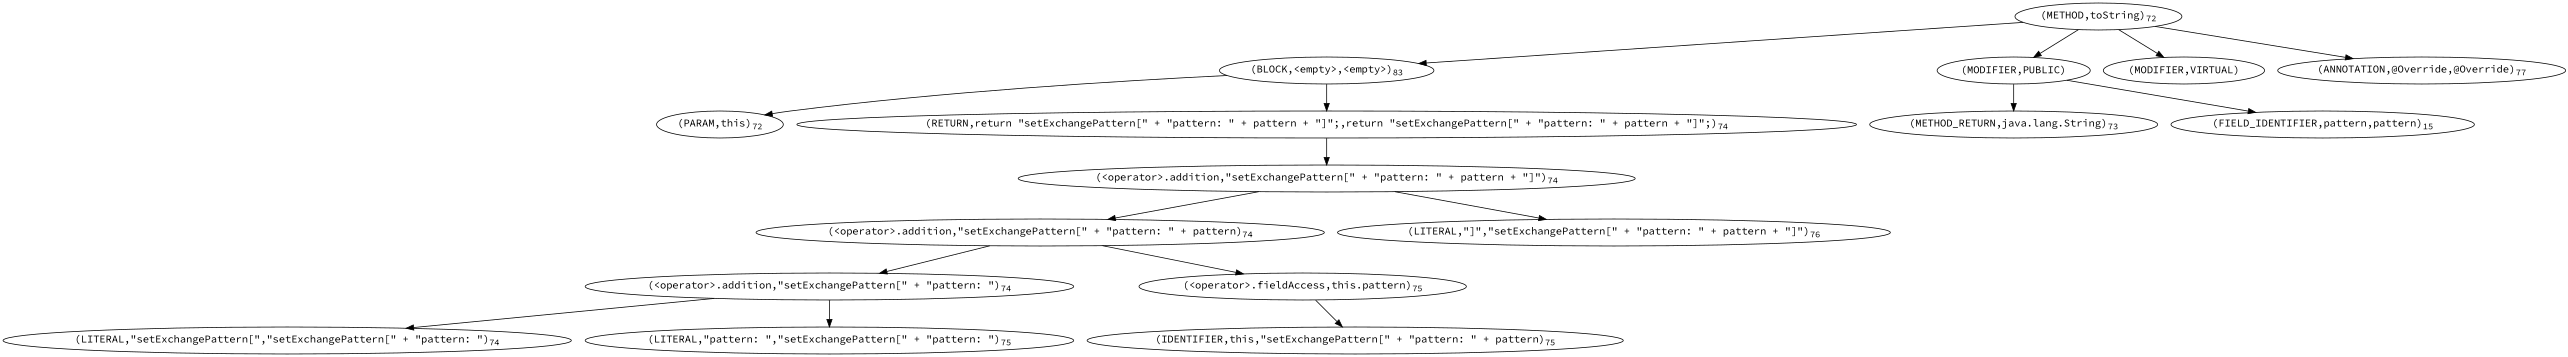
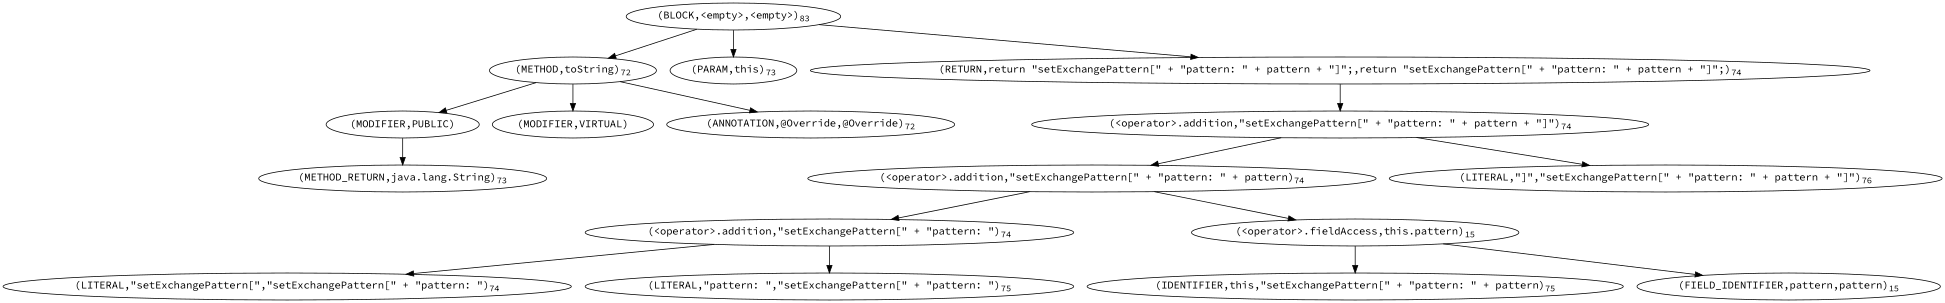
(1725, 43) -> (656, 43)
(2521, 69) -> (910, 123)
(2158, 96) -> (1569, 259)
(757, 123) -> (771, 69)
(1417, 285) -> (1470, 231)
